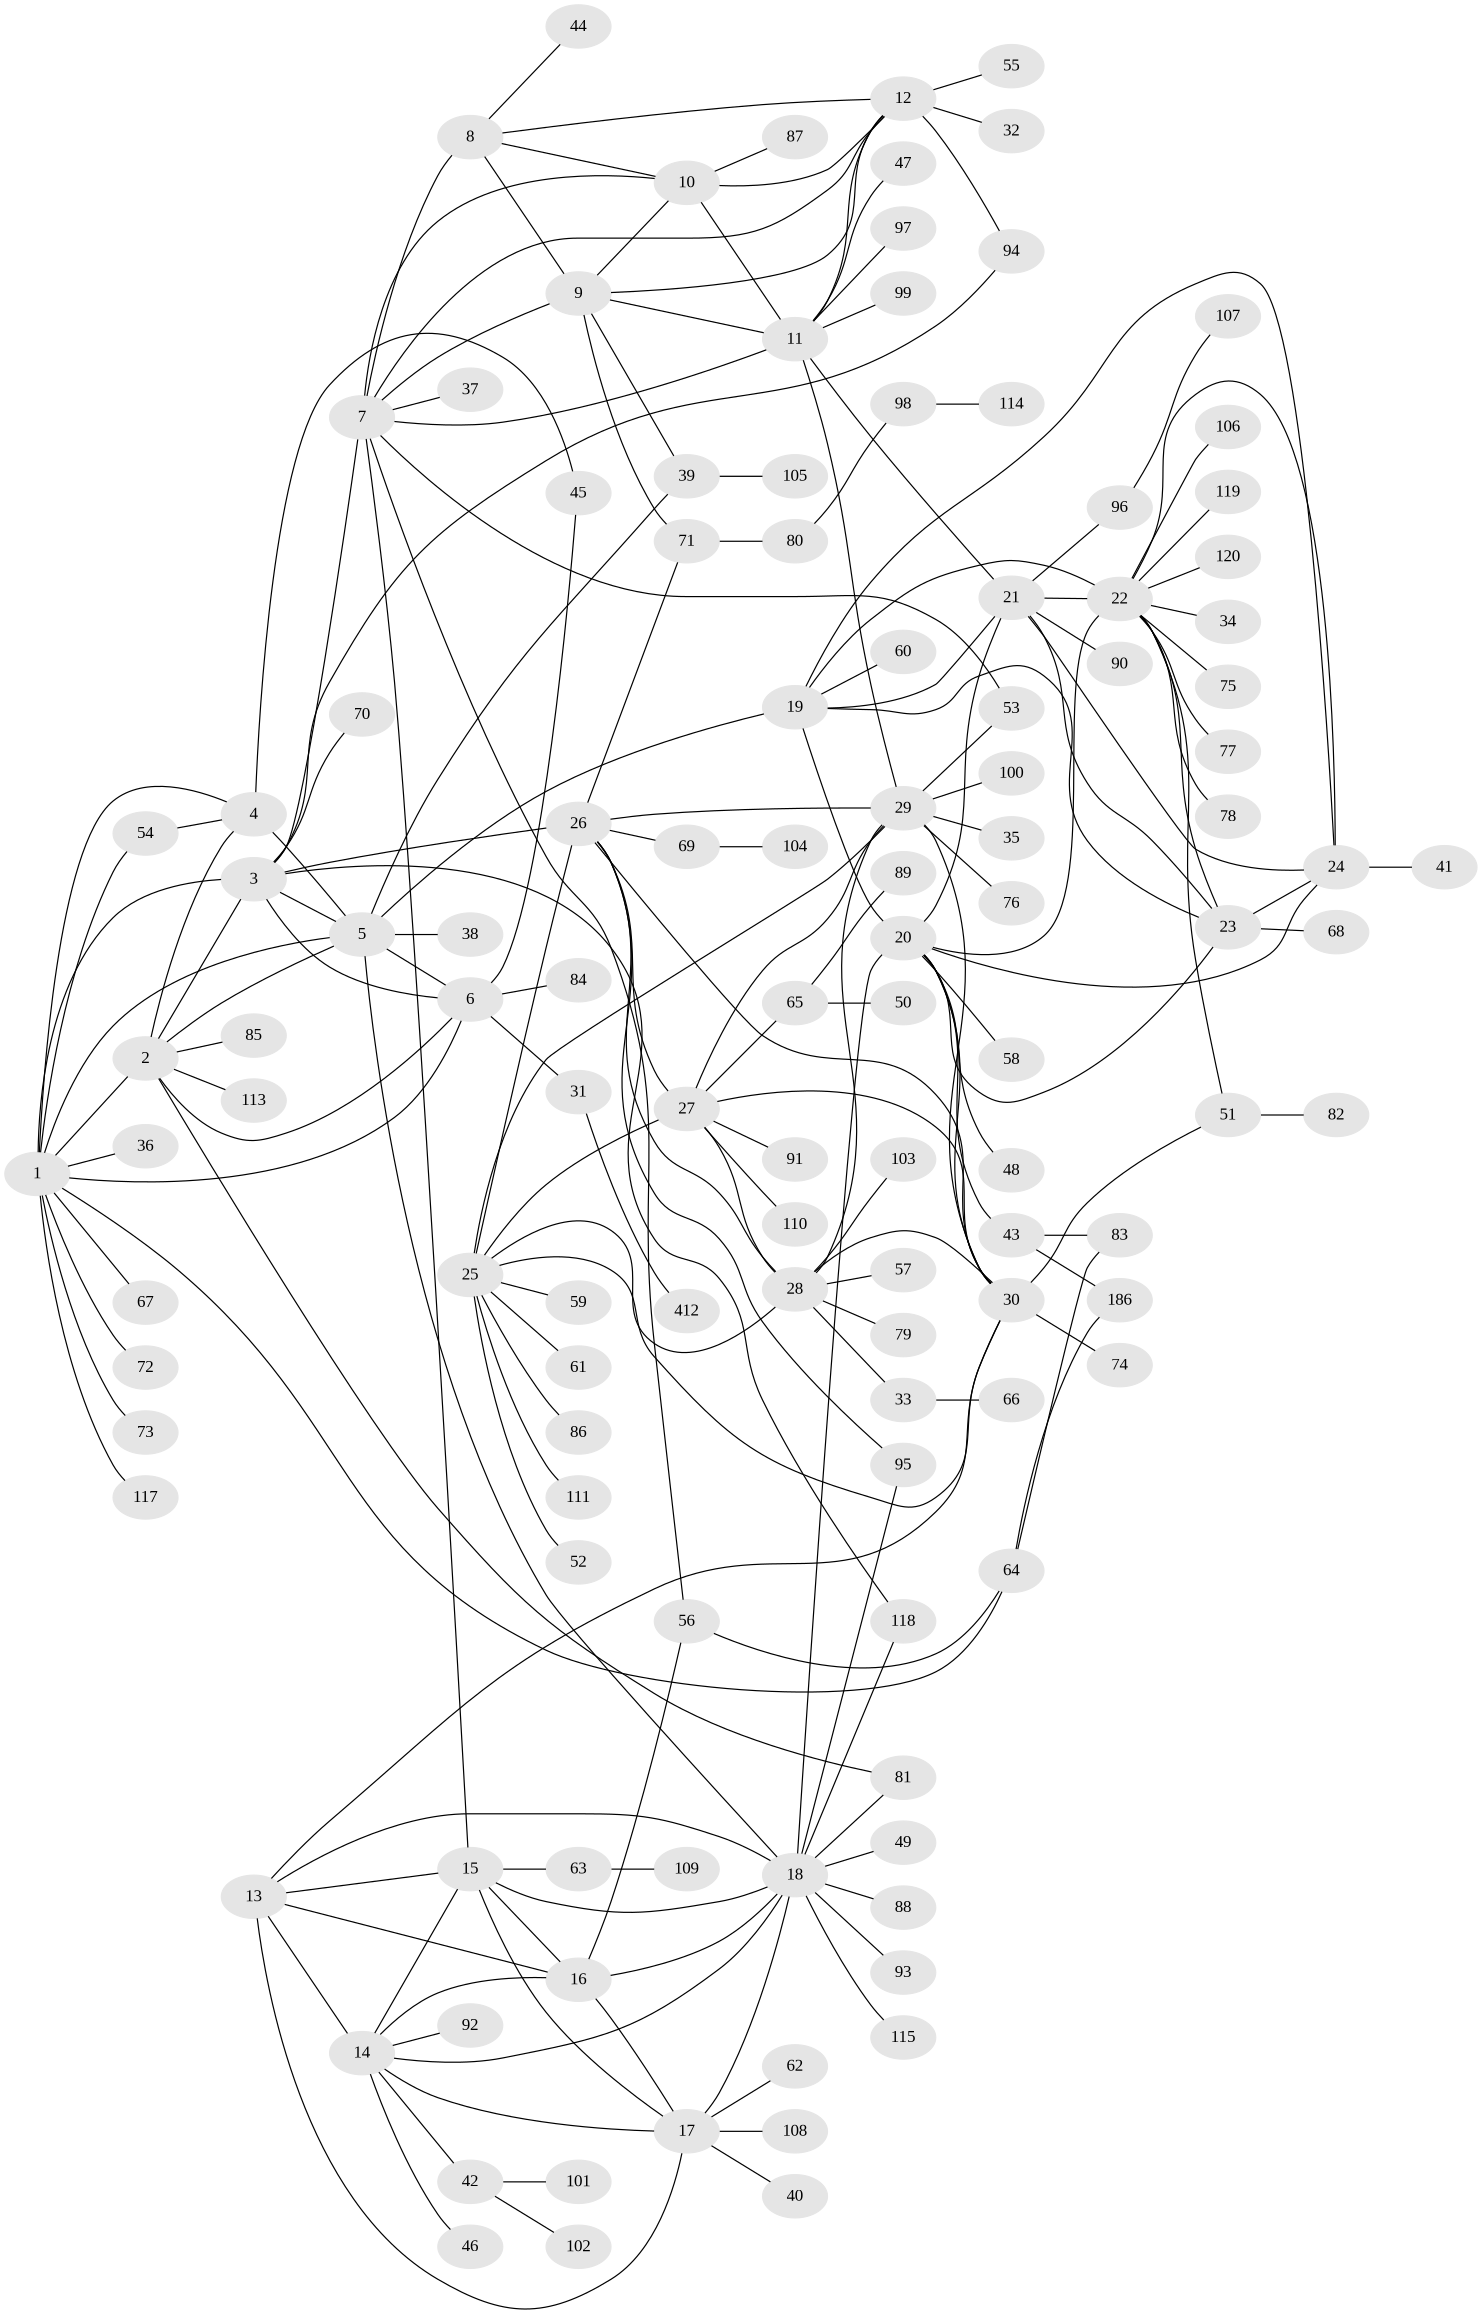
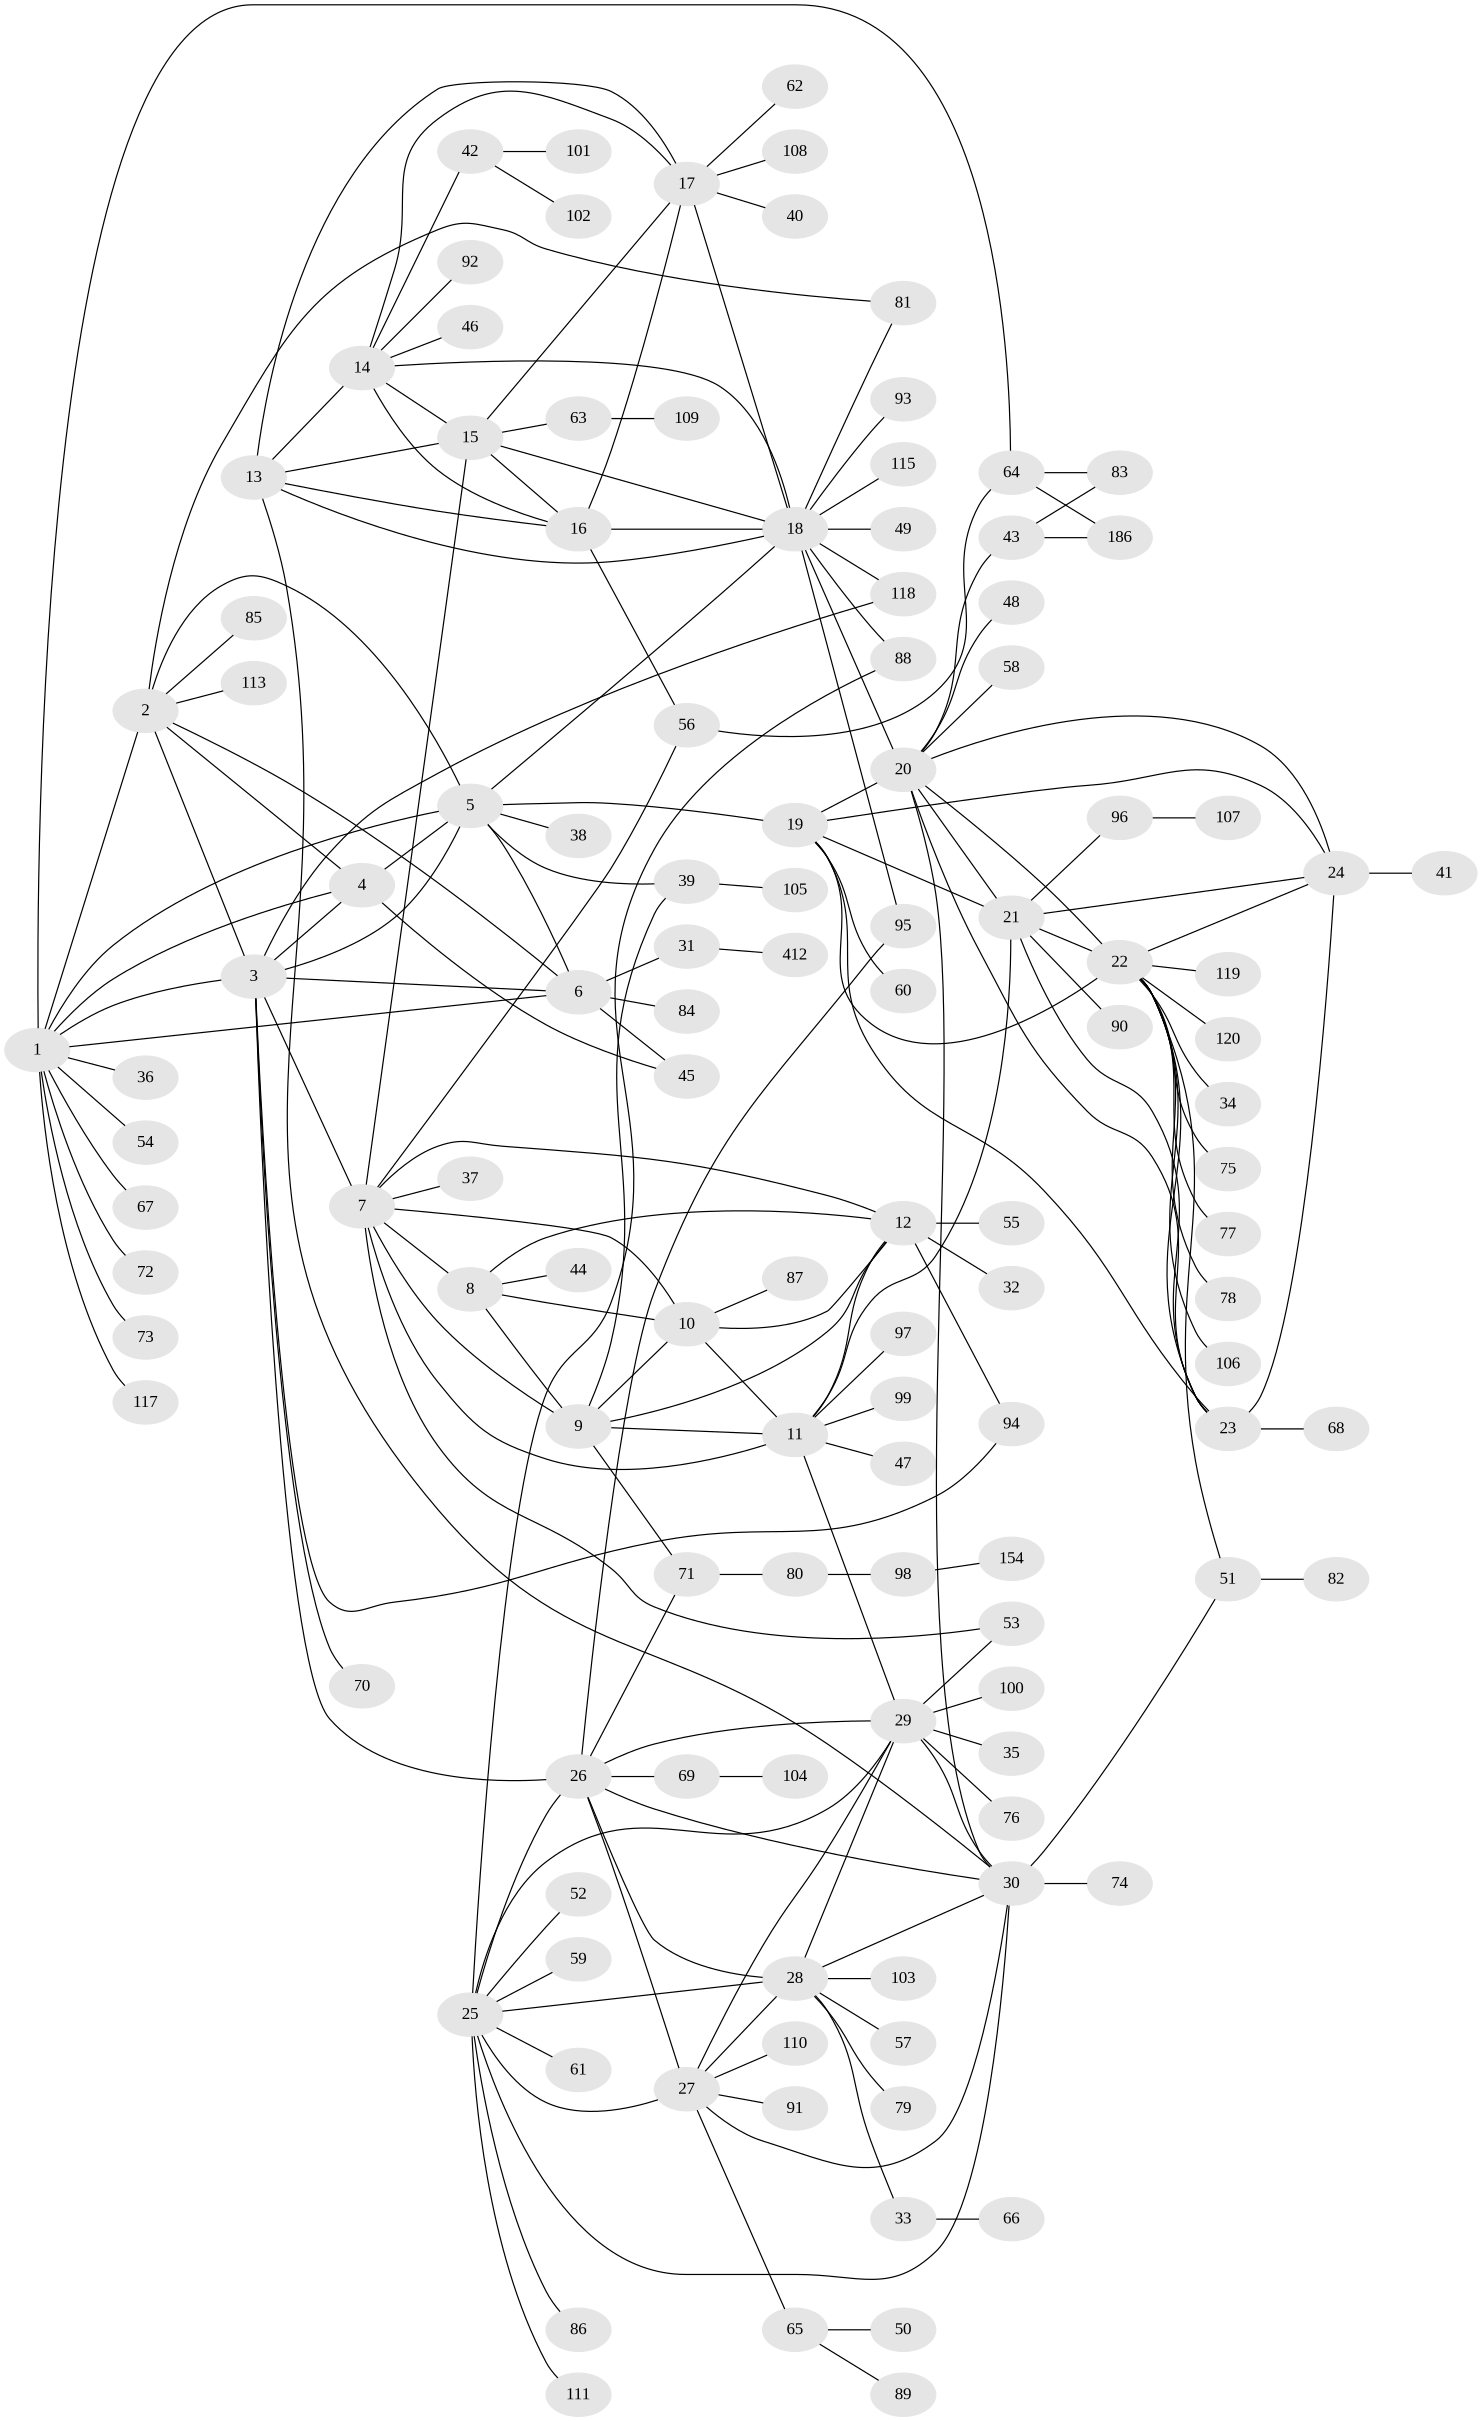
(1012, 404) -> (1012, 1559)
(200, 824) -> (308, 931)
none -> (603, 1320)
